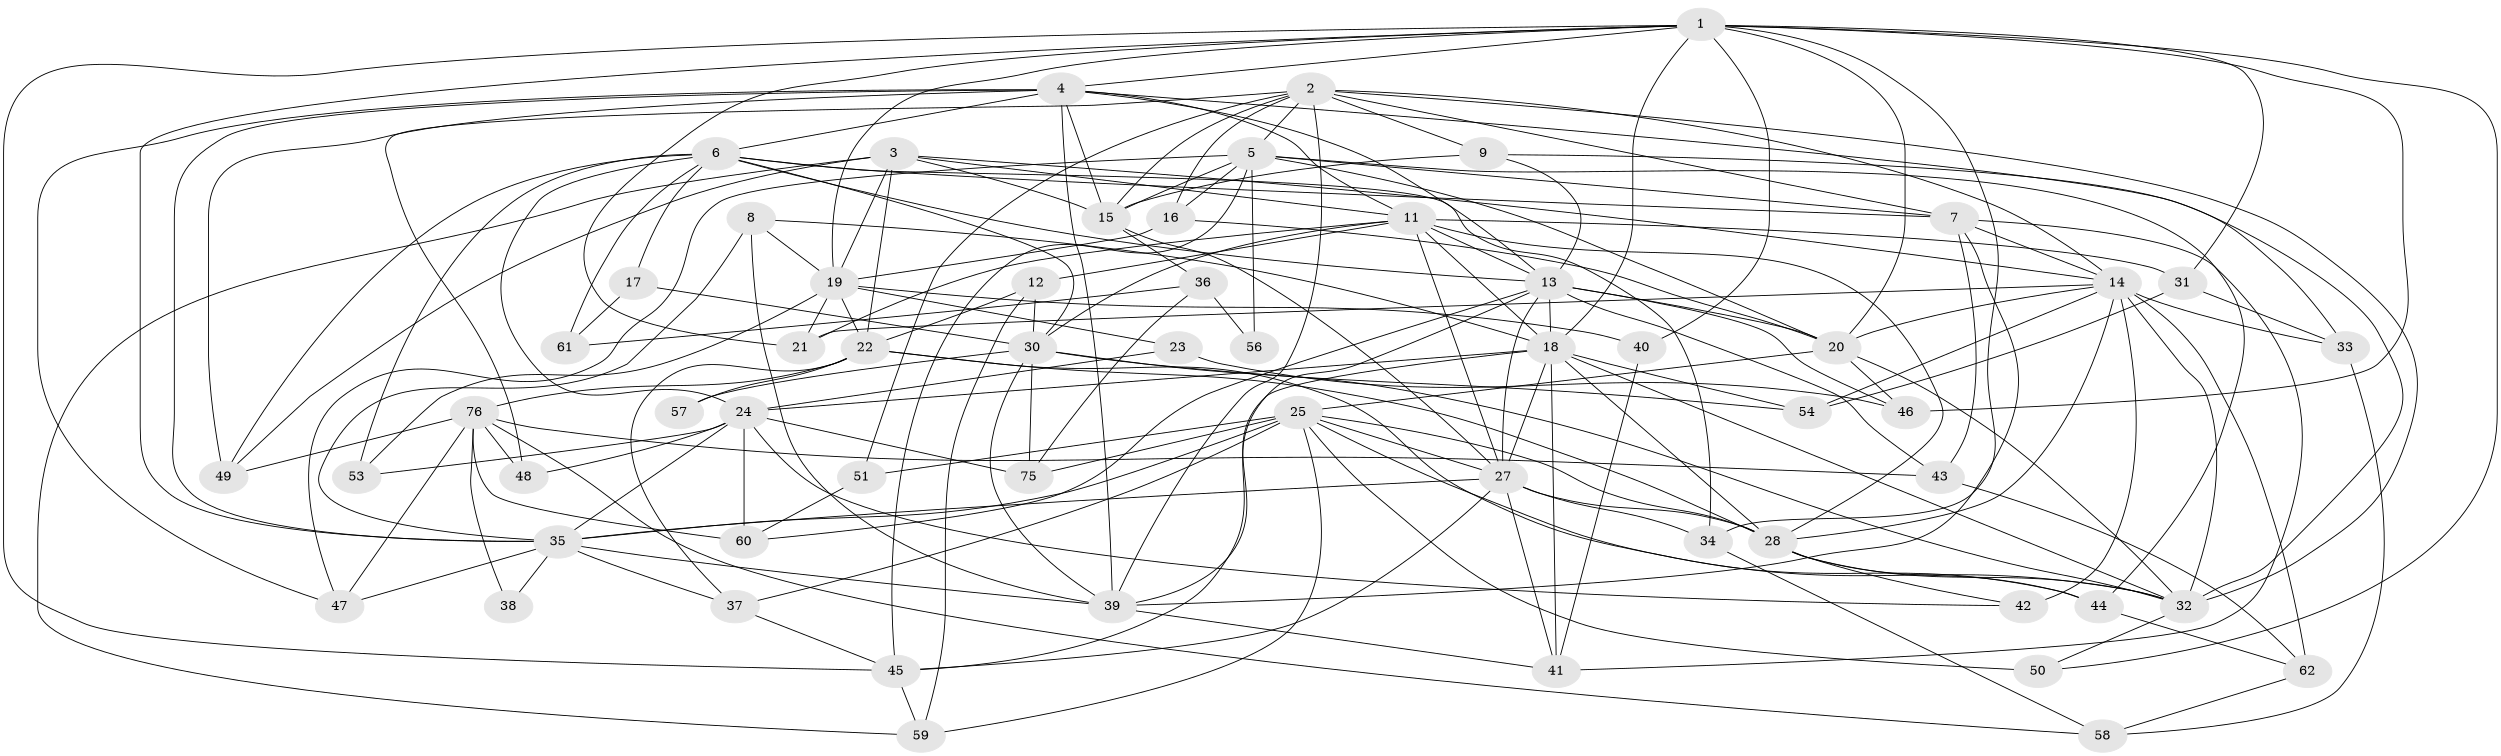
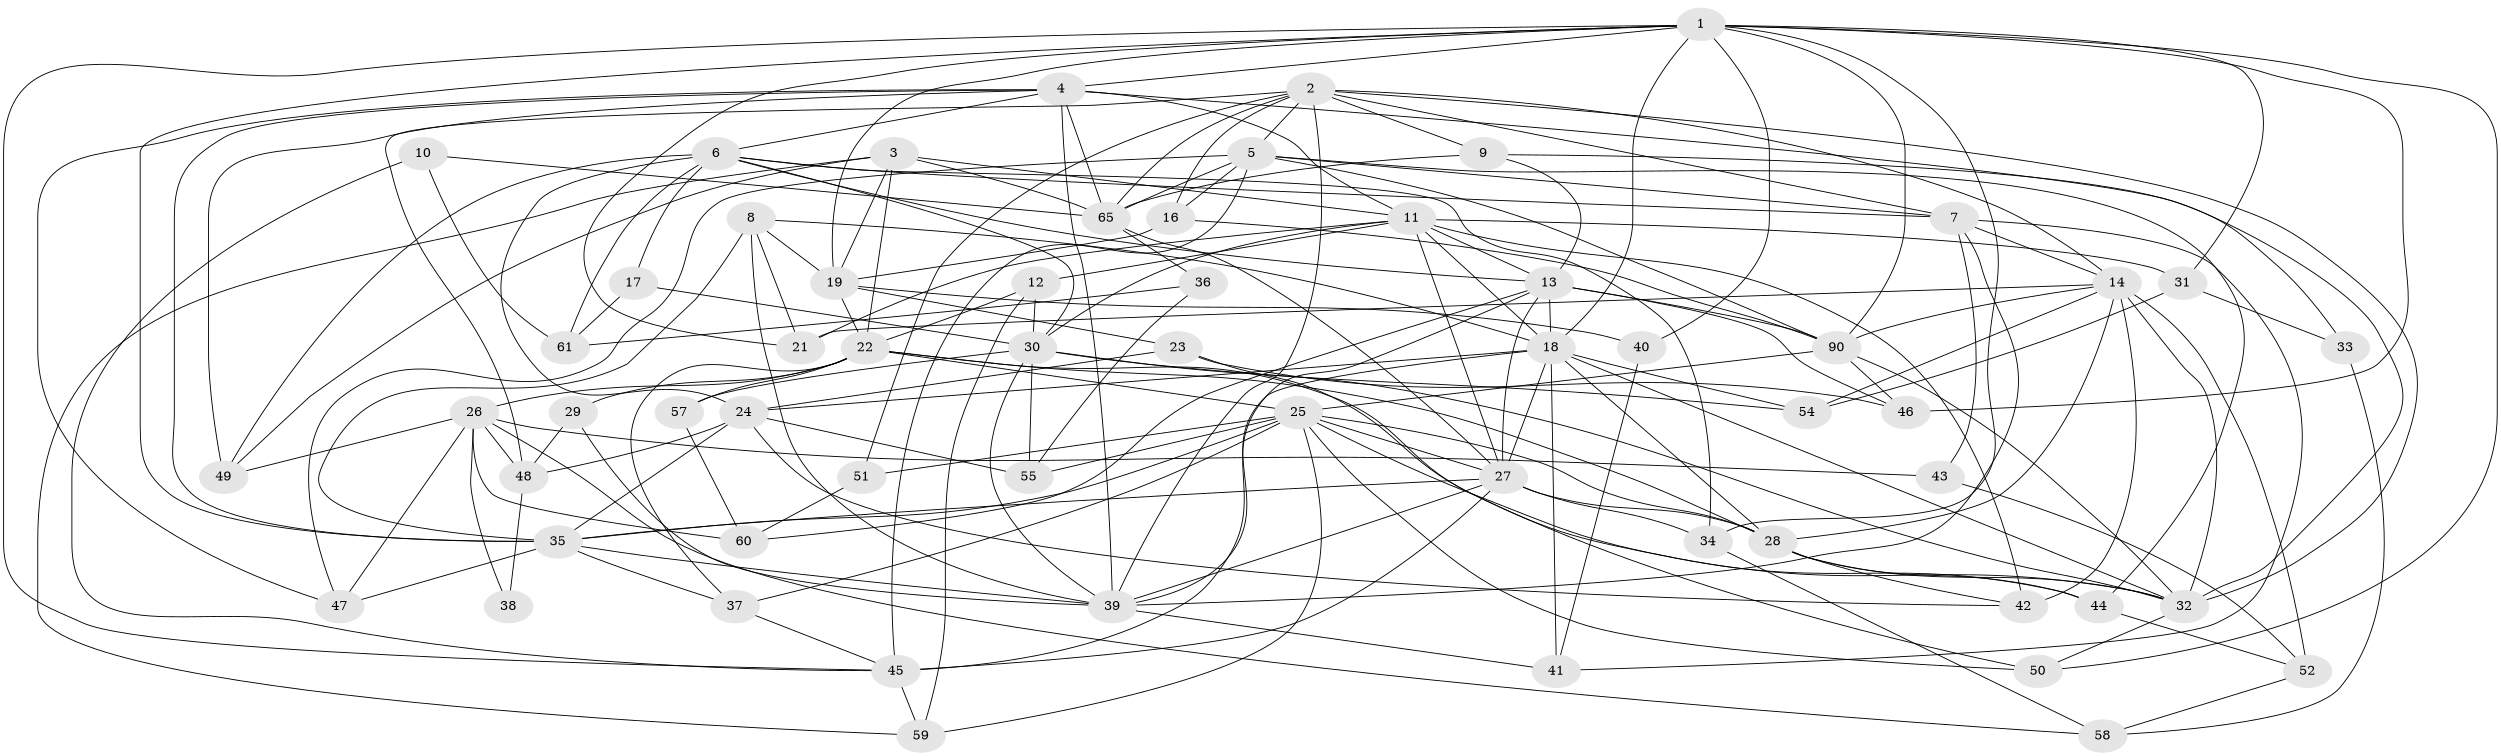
(1326, 141) -> none
none -> (423, 154)
(1536, 209) -> none
(1106, 218) -> (1106, 218)
(1819, 274) -> (1805, 300)
(822, 308) -> (776, 283)
(2228, 322) -> none
(1254, 348) -> none
(1837, 348) -> (1837, 348)
(1765, 365) -> none
none -> (1072, 379)
(474, 413) -> (474, 413)
none -> (573, 413)
(357, 477) -> none
(744, 477) -> (712, 477)
(1029, 477) -> (1029, 477)
none -> (1612, 553)
(533, 574) -> (515, 549)
(1530, 574) -> (1308, 543)
(2308, 671) -> (2308, 671)
